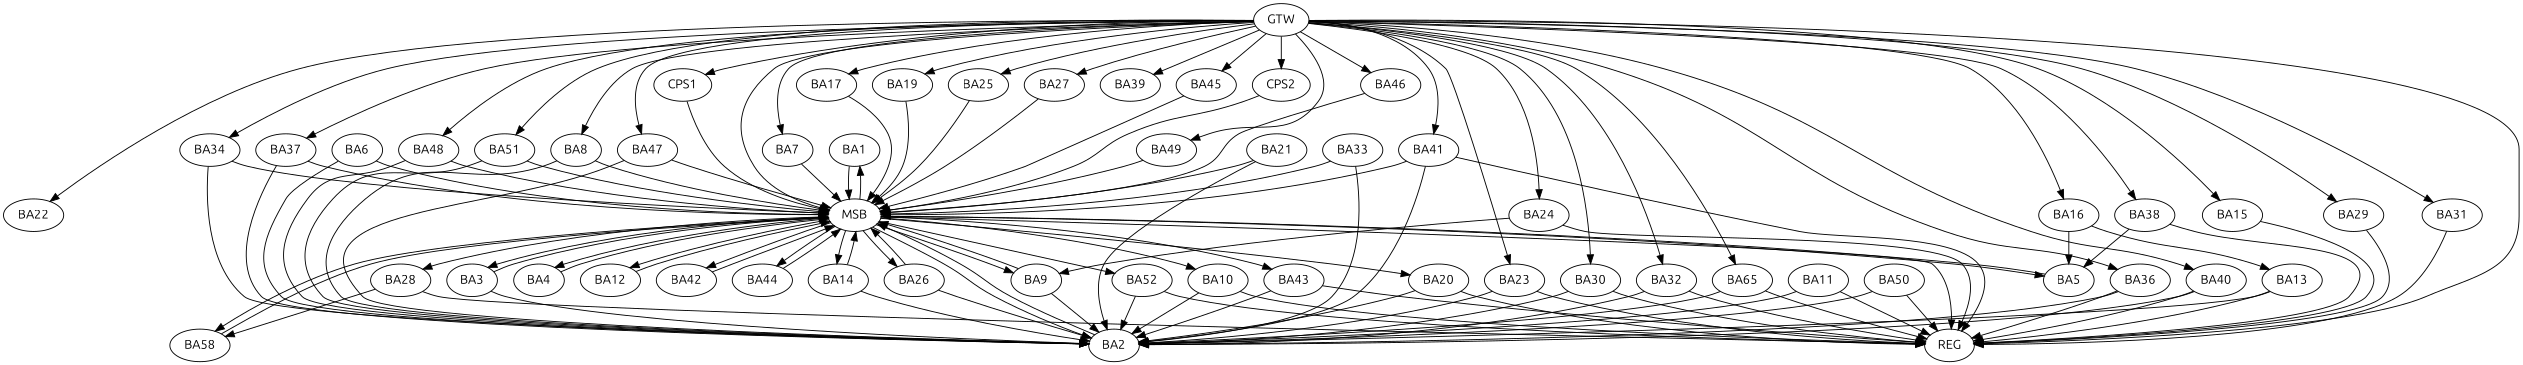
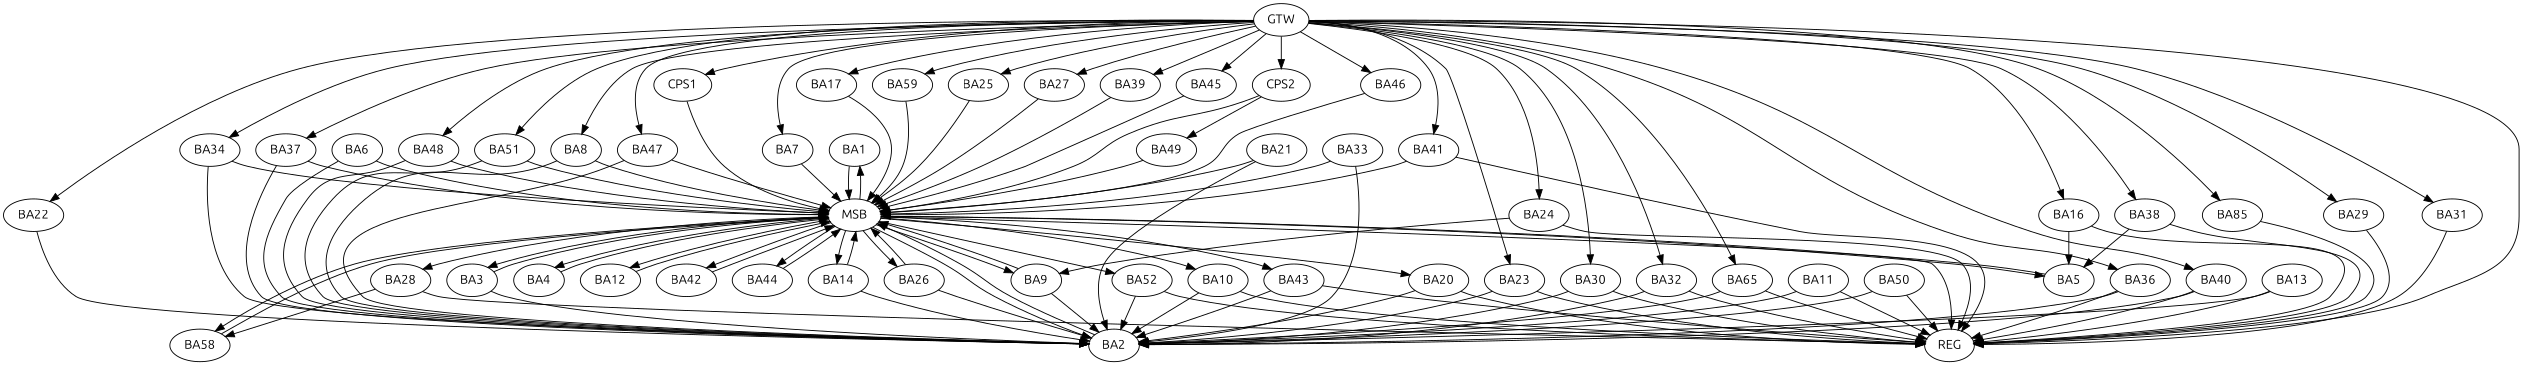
(785, 65) -> (1001, 157)
(902, 85) -> (902, 85)
(1295, 121) -> (1228, 115)
(2232, 215) -> (2232, 215)
(2176, 247) -> (2319, 302)
(1343, 302) -> (430, 325)
